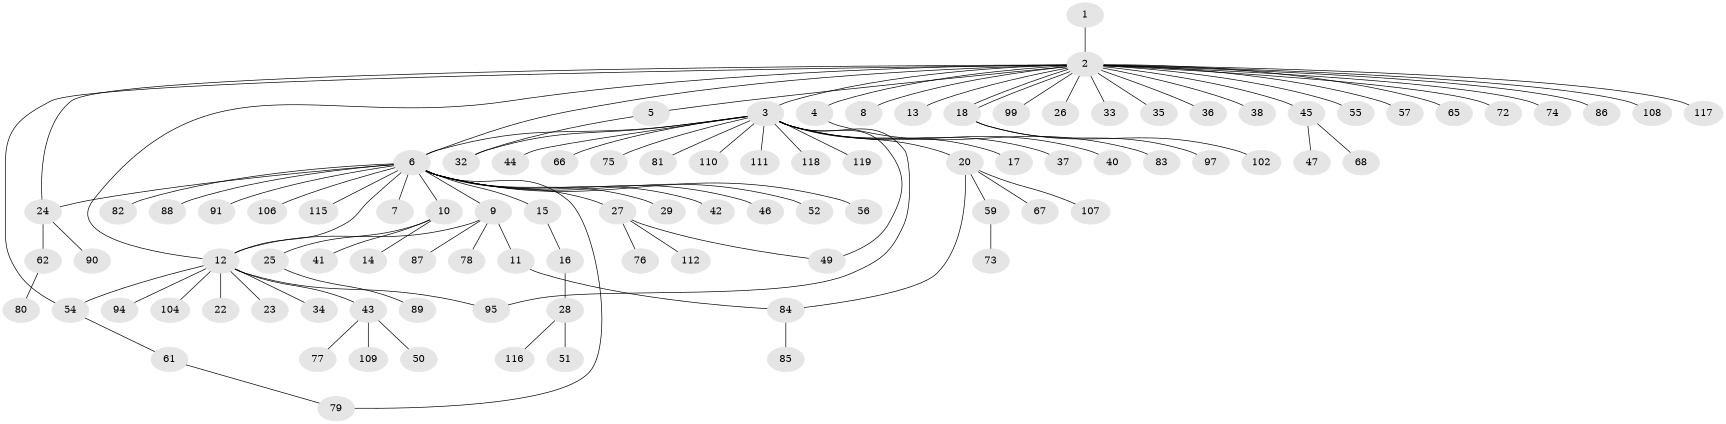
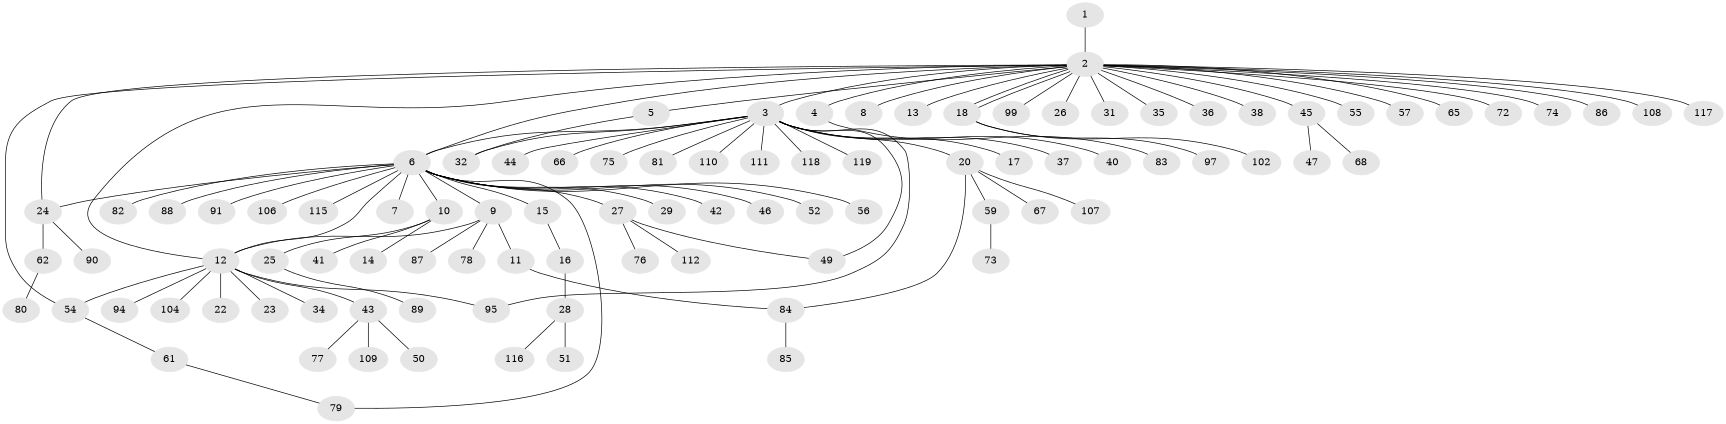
(1110, 113) -> (1110, 113)
